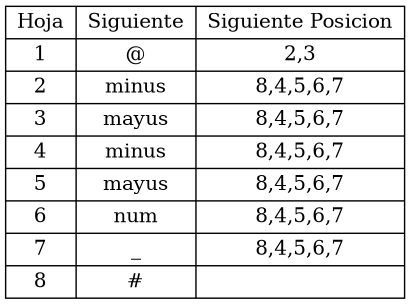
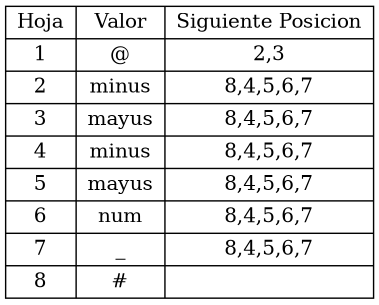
(136, 22) -> (121, 22)
